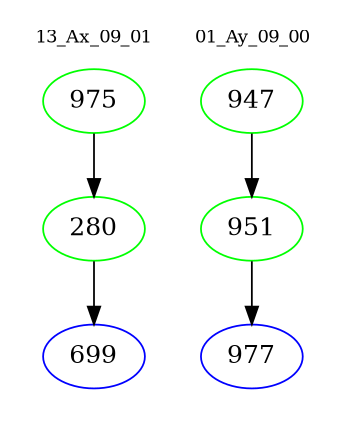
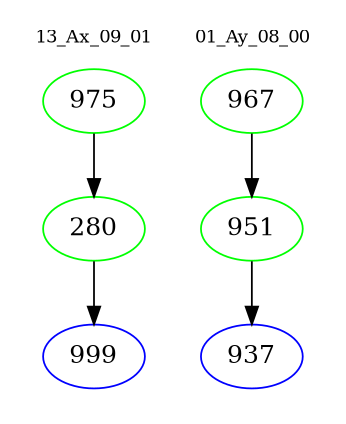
(253, 38) -> (253, 38)
(252, 101) -> (252, 101)
(94, 356) -> (94, 356)
(252, 356) -> (252, 356)
